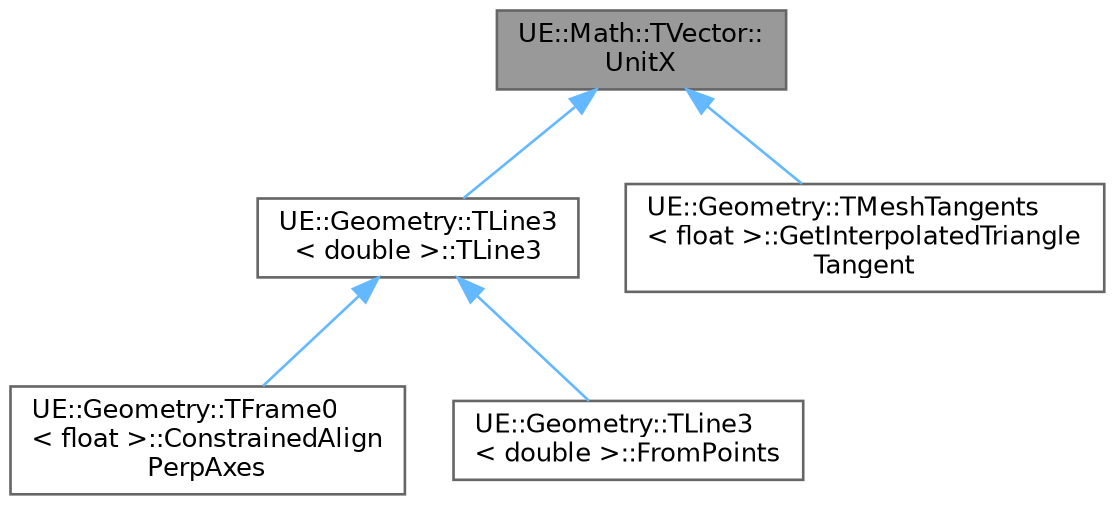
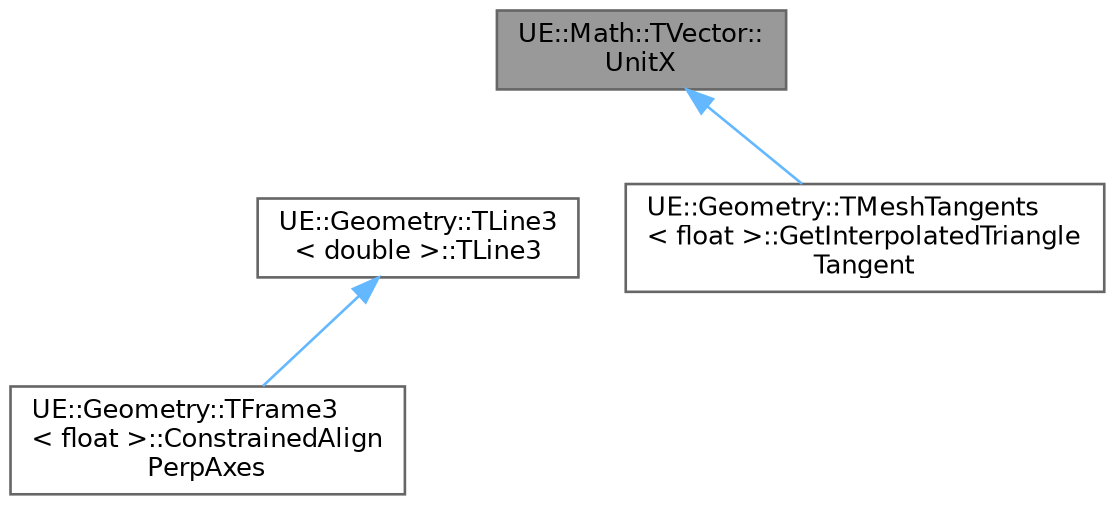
(519, 153) -> none
(208, 440) -> (208, 440)
(628, 440) -> none
